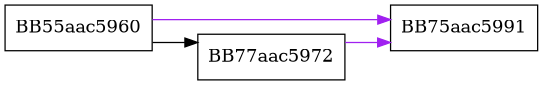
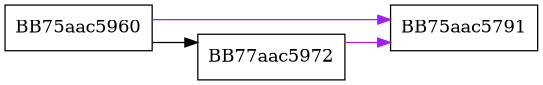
(79, 28) -> (79, 28)
(464, 28) -> (464, 28)
